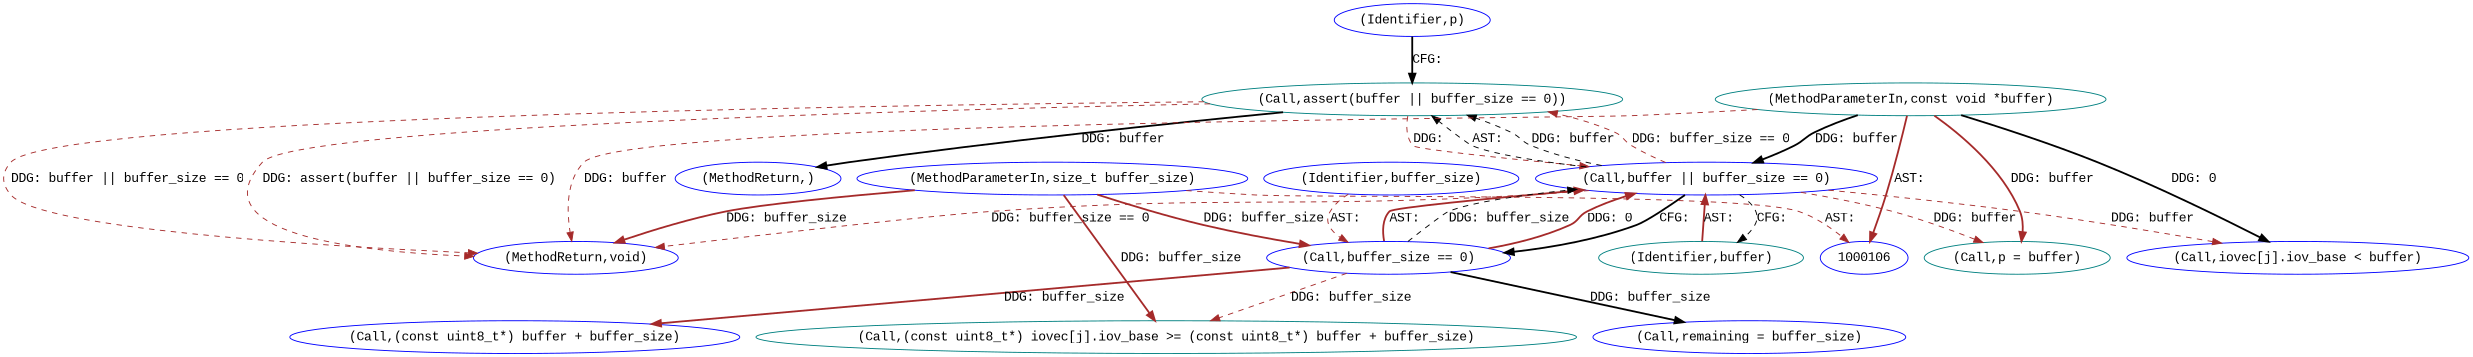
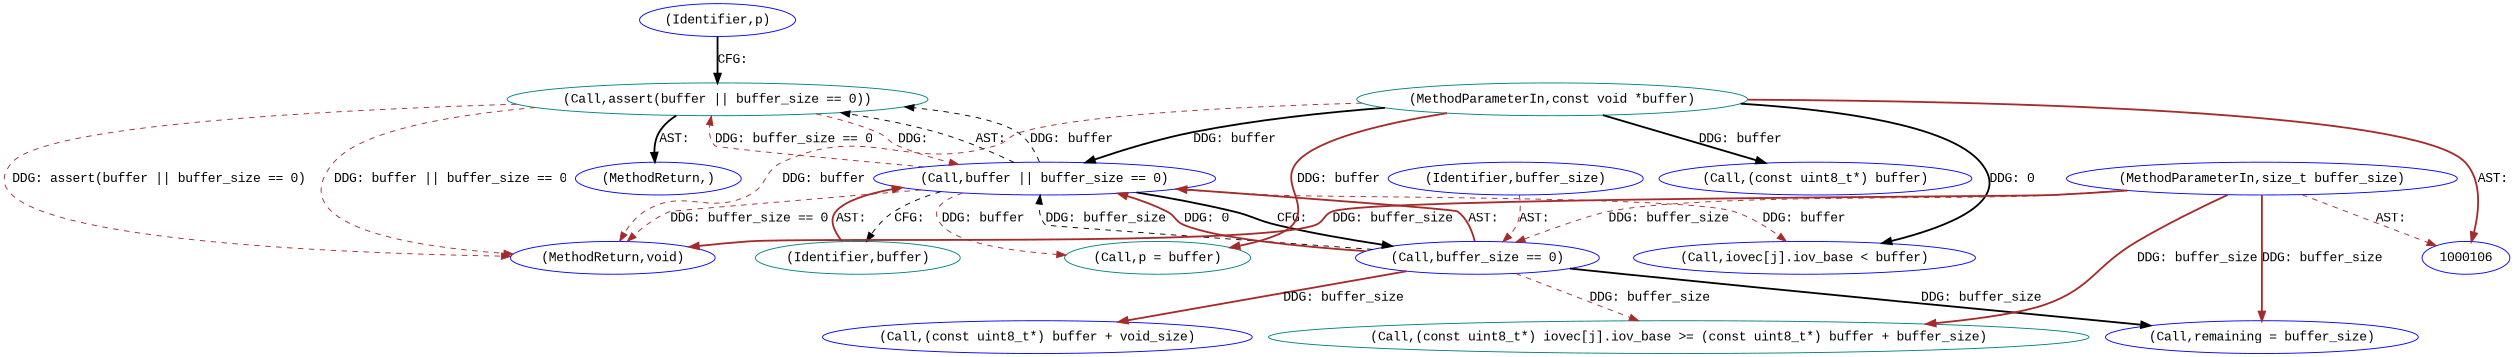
(1123, 139) -> (678, 139)
none -> (1815, 179)
(1197, 224) -> (1823, 199)
none -> (2262, 253)
(515, 337) -> (1037, 337)
